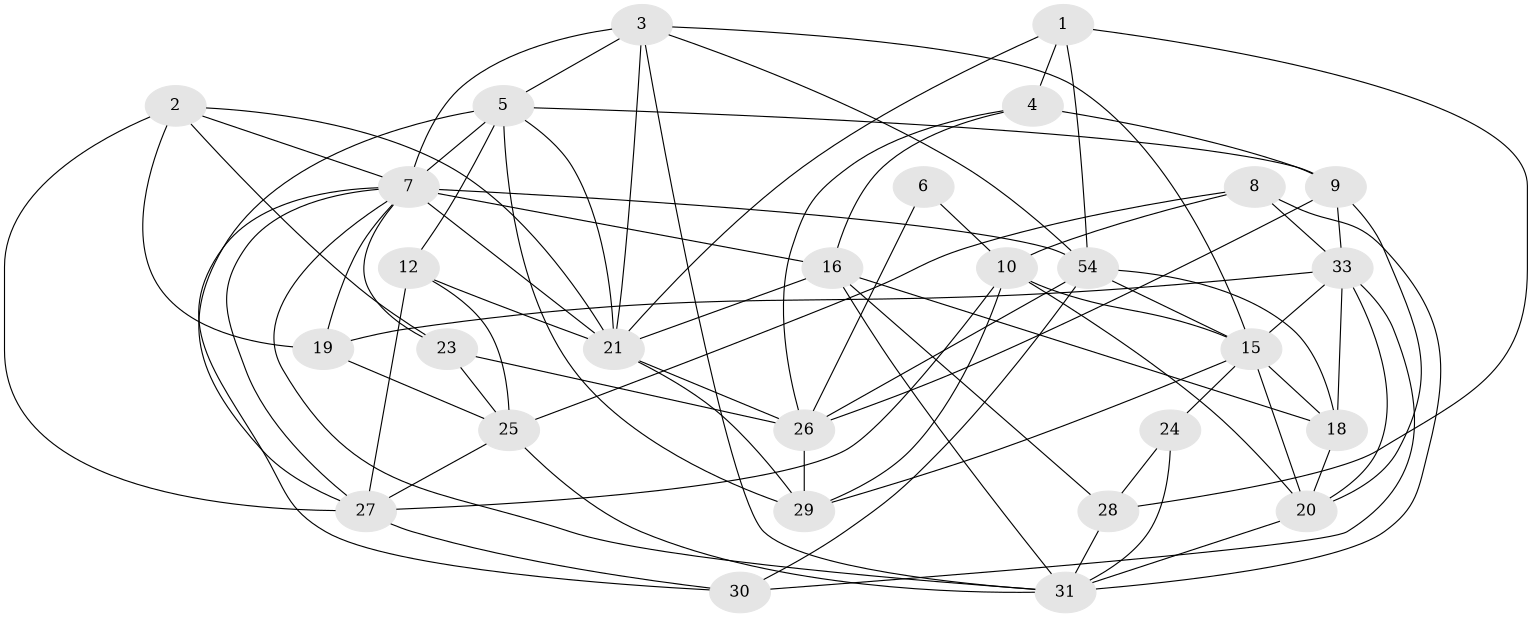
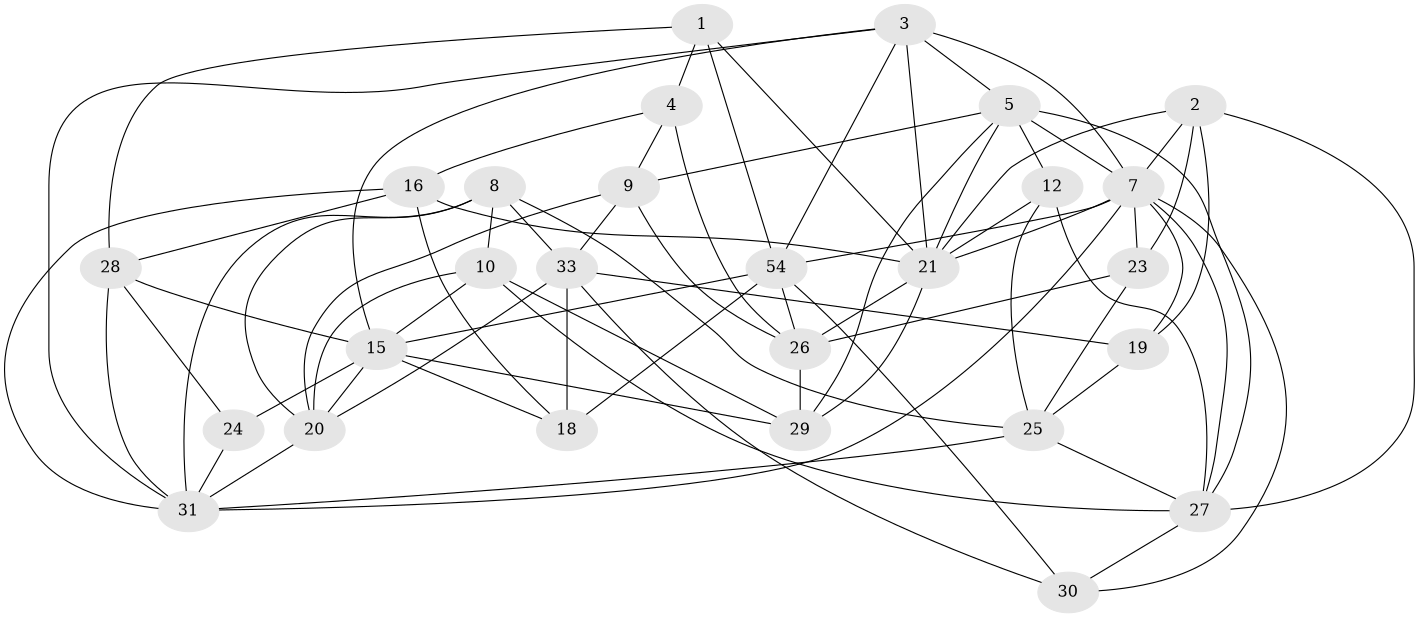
(924, 187) -> none
(621, 228) -> none
(1297, 309) -> (236, 313)
(1325, 462) -> (286, 248)
